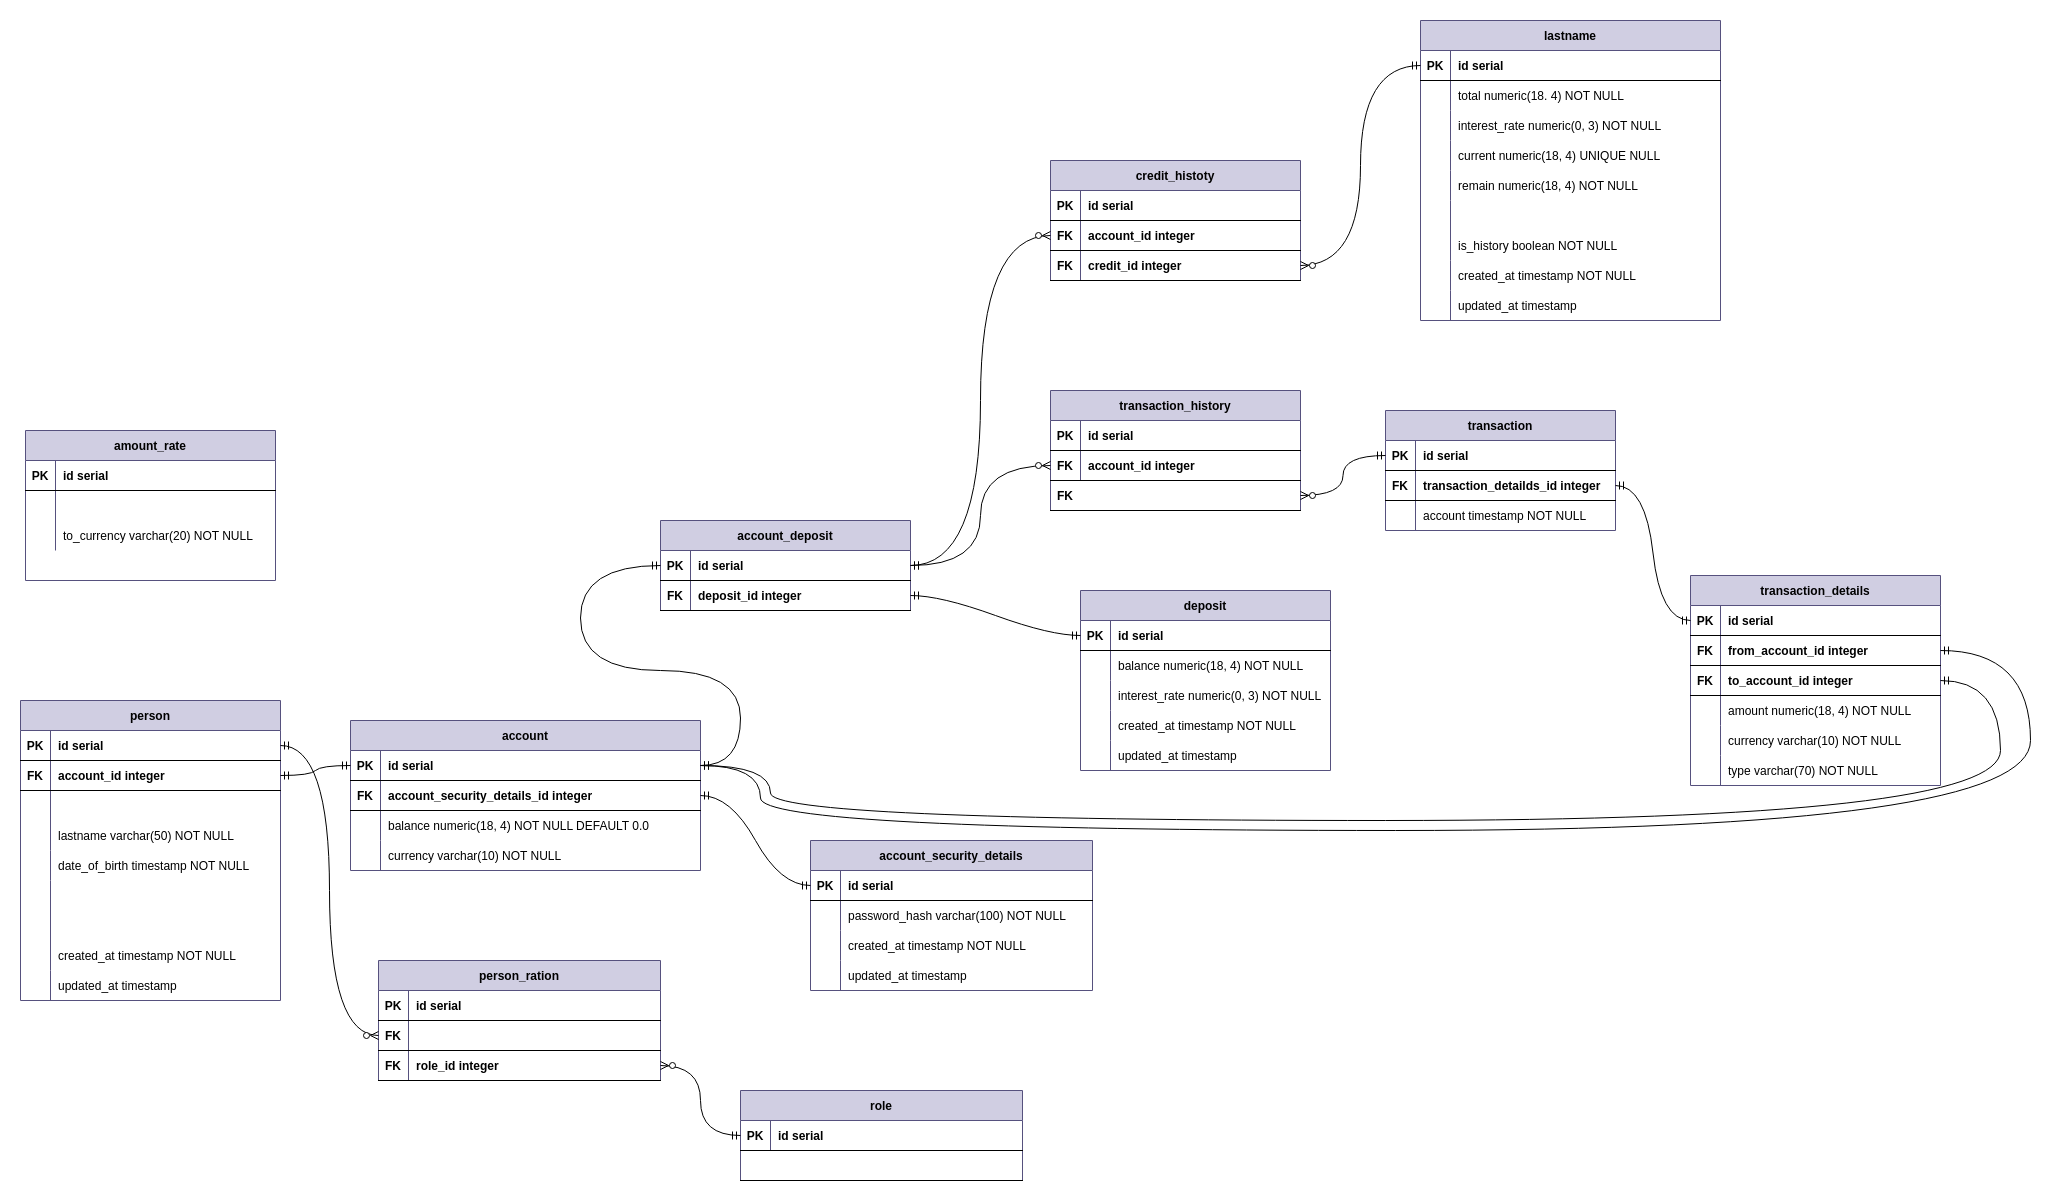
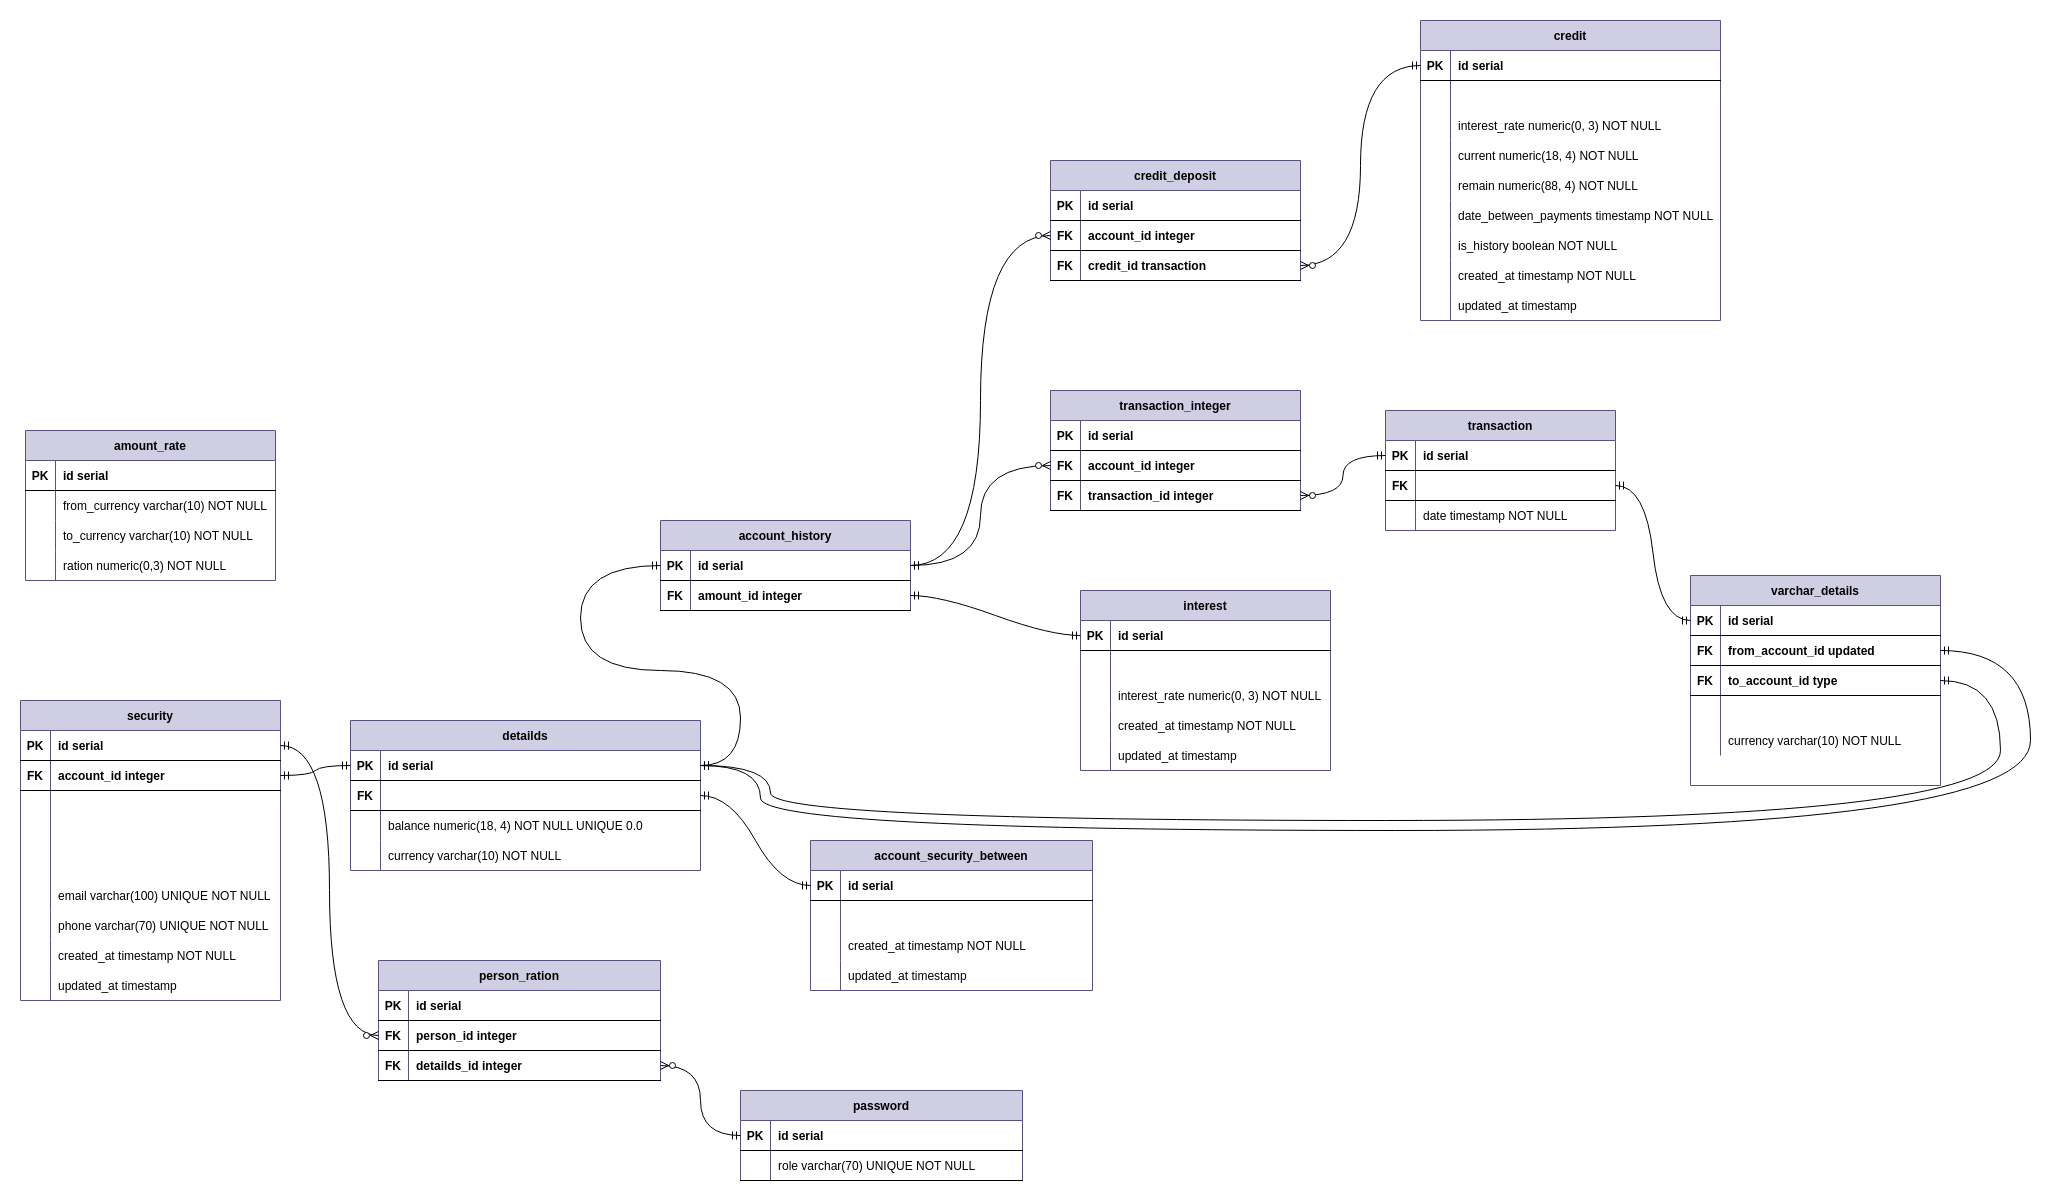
(1570, 36) -> (1570, 36)
(1586, 96) -> none
(1563, 156) -> (1553, 156)
(1175, 176) -> (1175, 176)
(1548, 186) -> (1548, 186)
none -> (1586, 216)
(1139, 266) -> (1152, 266)
(1175, 406) -> (1175, 406)
(1516, 486) -> none
none -> (1191, 496)
none -> (166, 506)
(1504, 516) -> (1494, 516)
(166, 536) -> (166, 536)
(785, 536) -> (785, 536)
none -> (166, 566)
(1815, 591) -> (1815, 591)
(752, 596) -> (750, 596)
(1205, 606) -> (1205, 606)
(1801, 651) -> (1802, 651)
(1221, 666) -> none
(1794, 681) -> (1785, 681)
(1831, 711) -> none
(150, 716) -> (150, 716)
(525, 736) -> (525, 736)
(1831, 771) -> none
(541, 796) -> none
(517, 826) -> (514, 826)
(166, 836) -> none
(951, 856) -> (951, 856)
(166, 866) -> none
none -> (166, 896)
(967, 916) -> none
none -> (166, 926)
none -> (535, 1036)
(460, 1066) -> (472, 1066)
(881, 1106) -> (881, 1106)
none -> (897, 1166)
